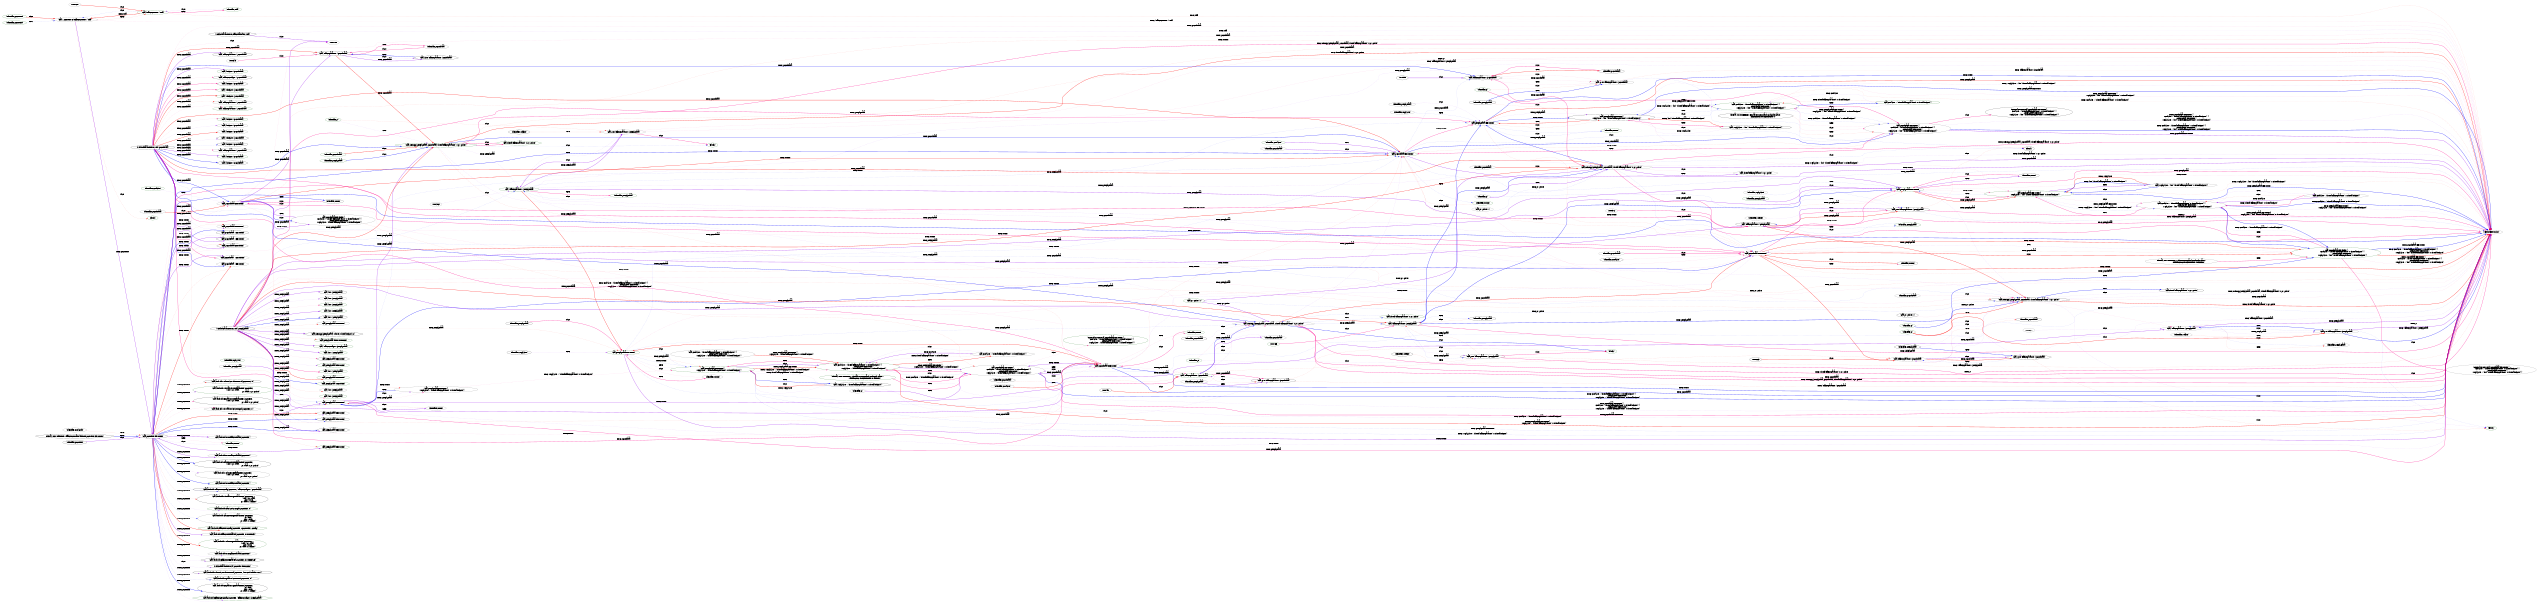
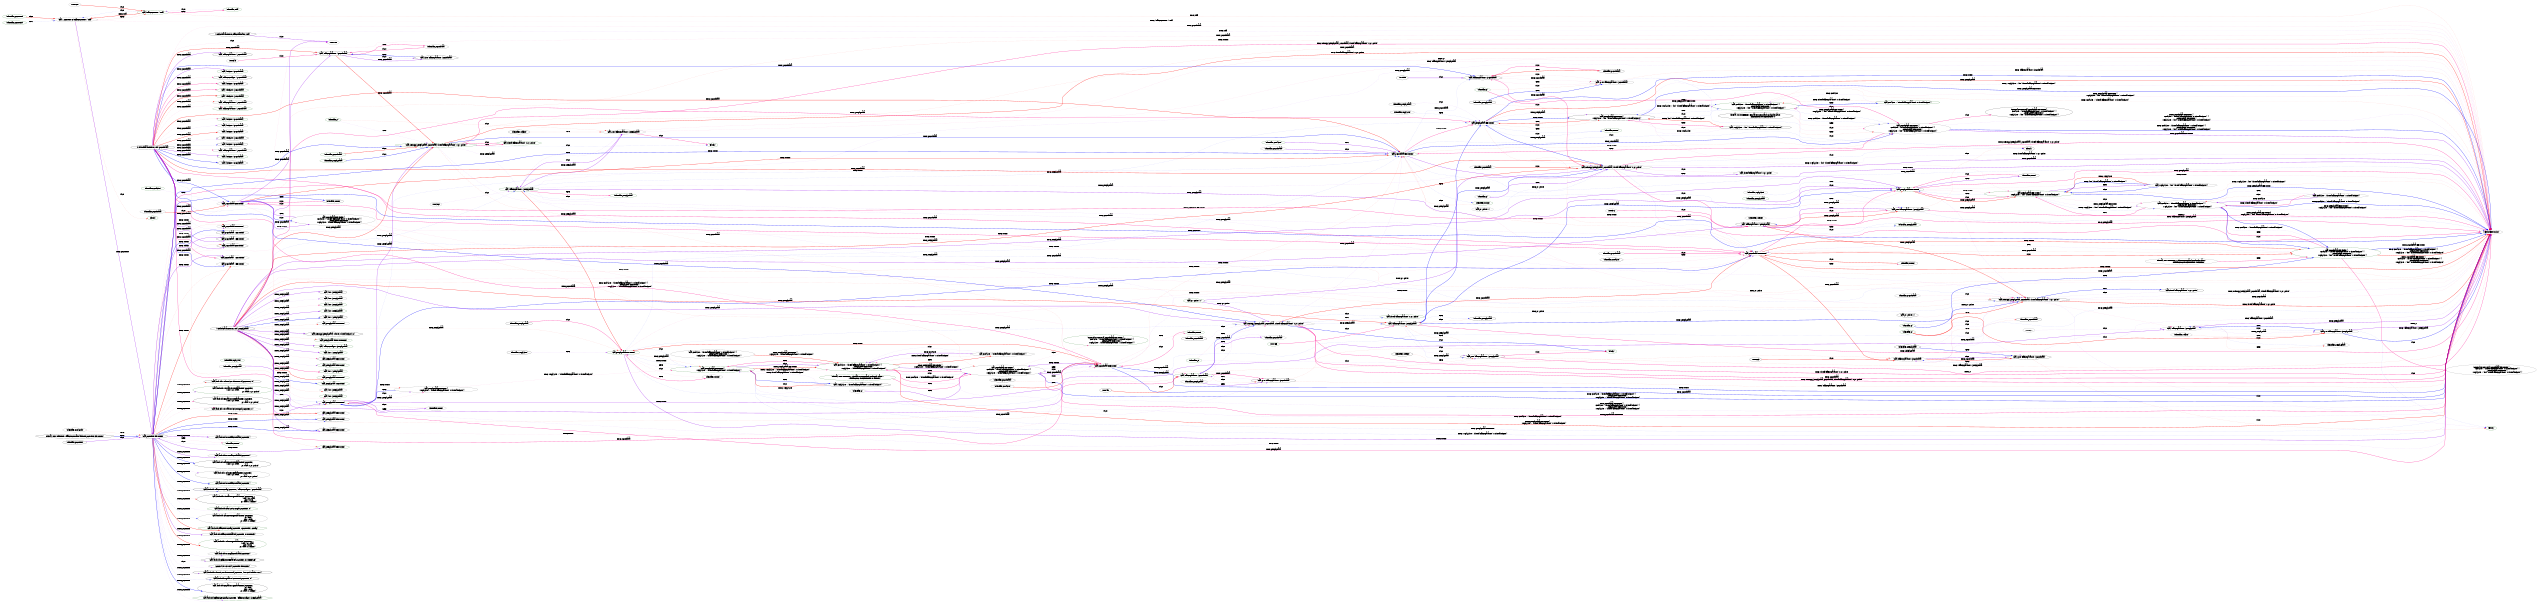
(232, 566) -> (232, 566)
